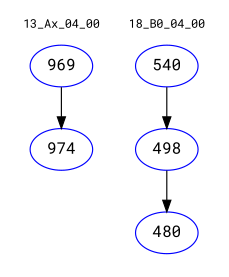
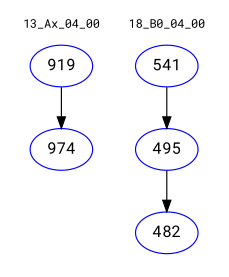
(61, 66) -> (61, 66)
(167, 66) -> (167, 66)
(167, 149) -> (167, 149)
(167, 233) -> (167, 233)
